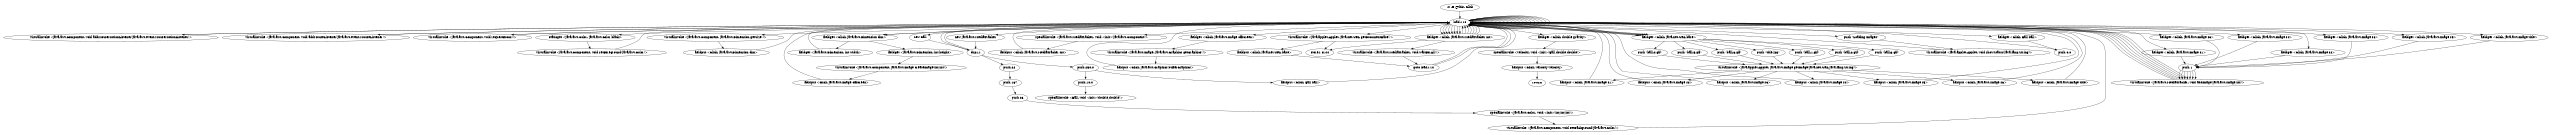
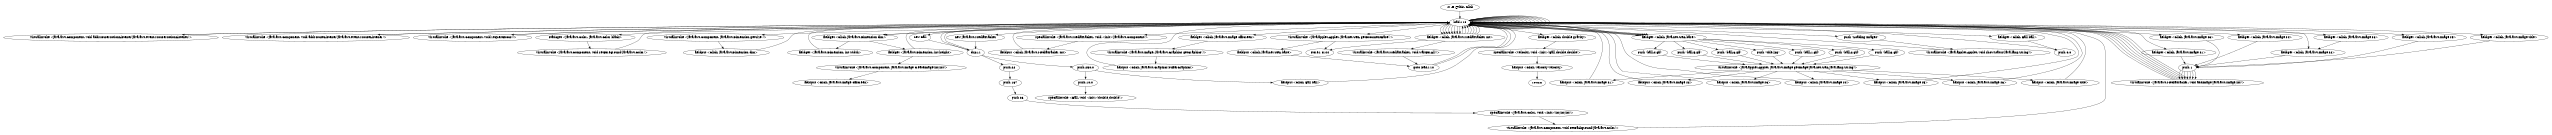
(1087, 25) -> (1168, 24)
(2281, 66) -> (2331, 45)
